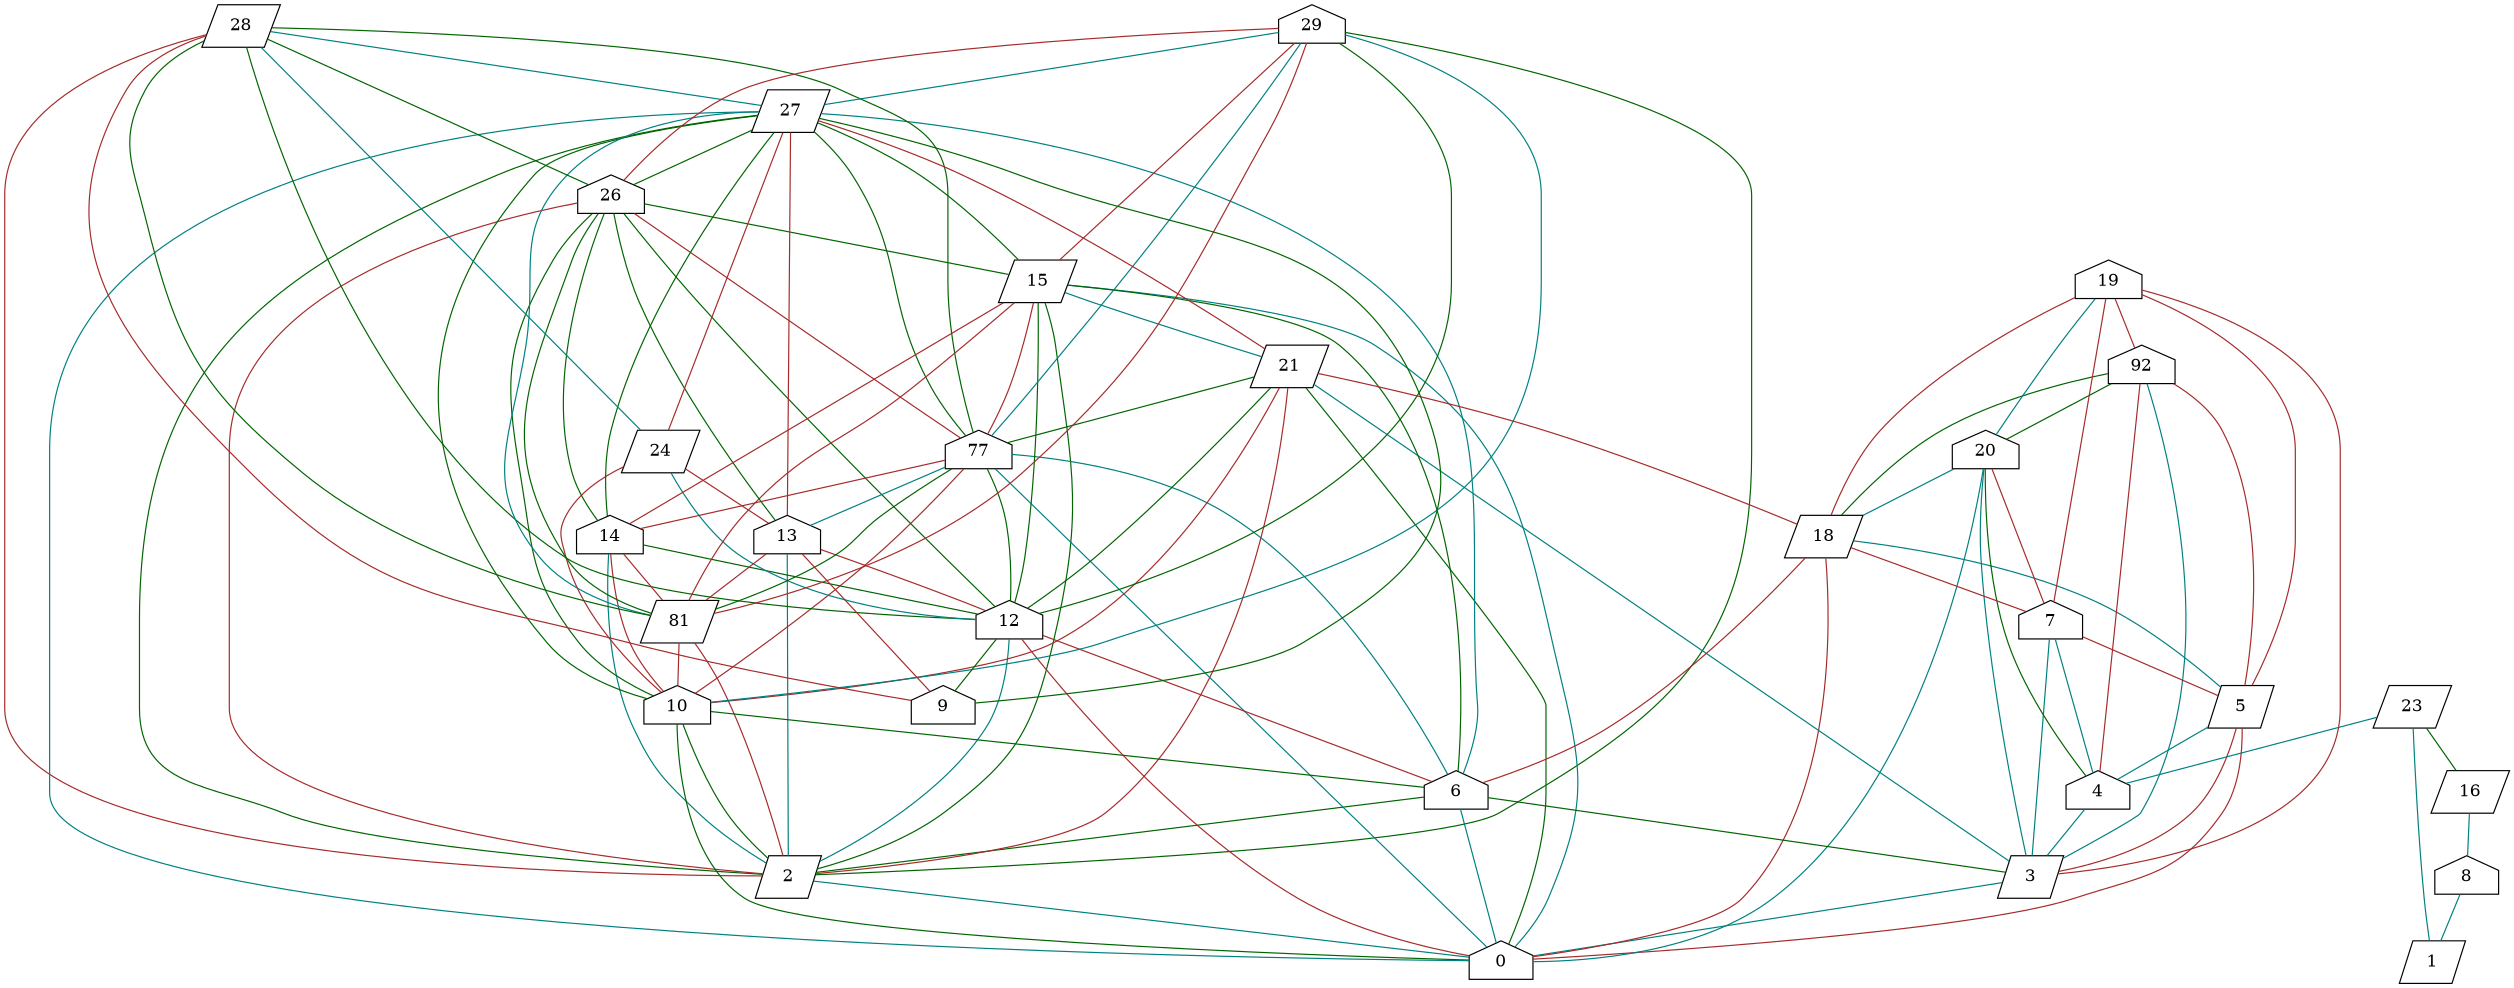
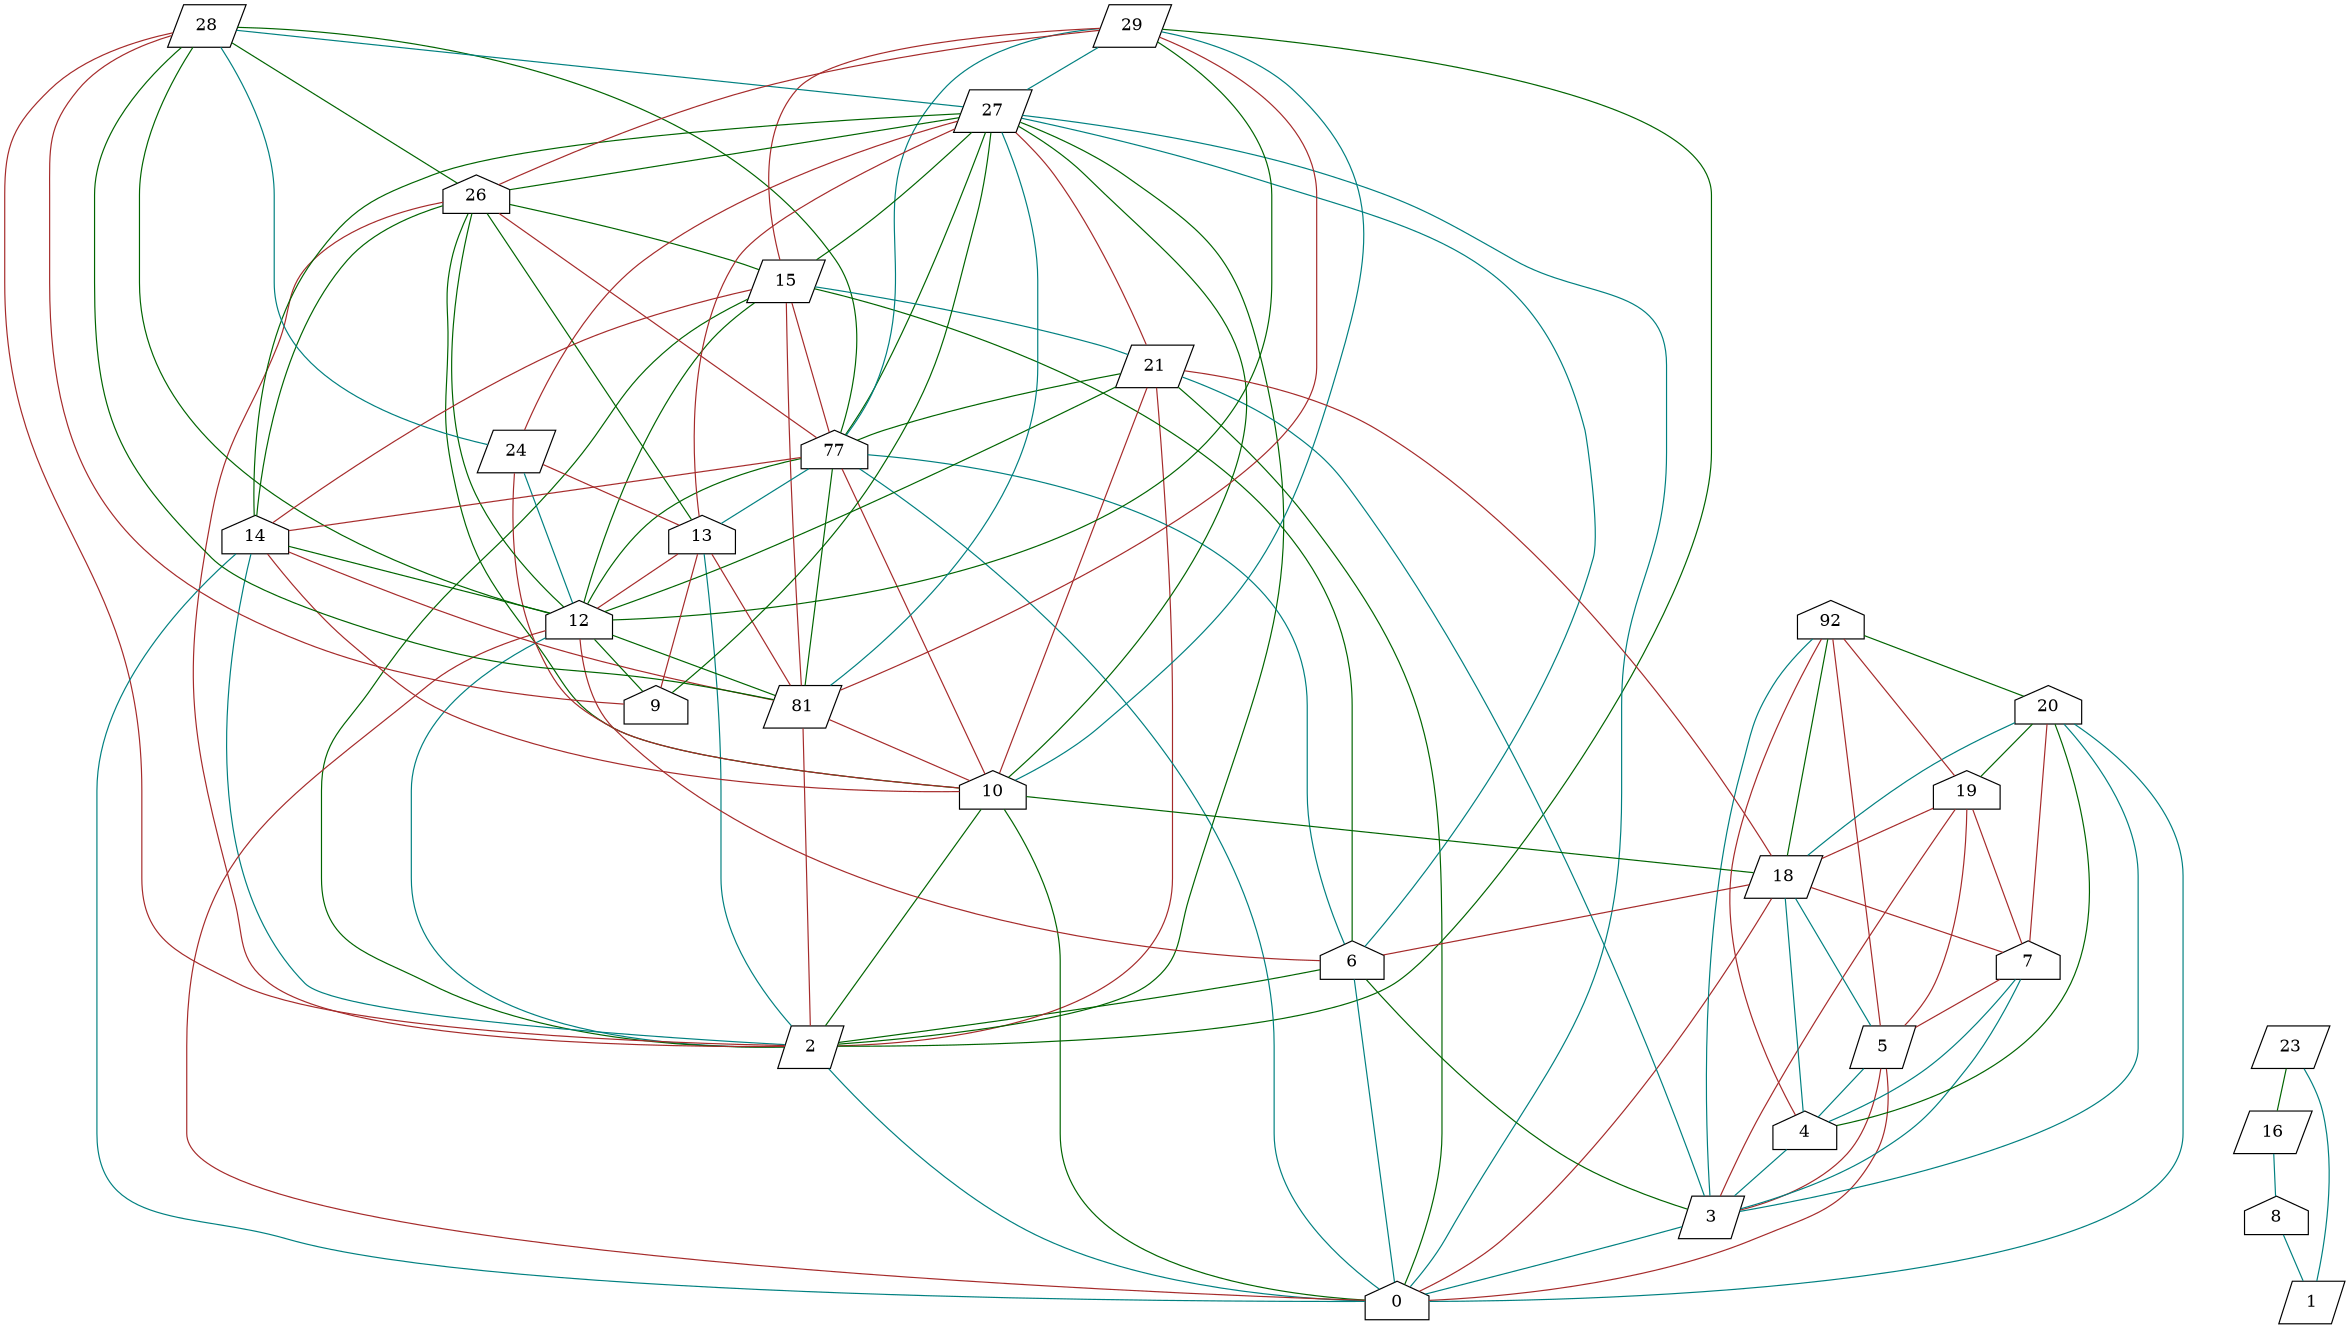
(1312, 26) -> (1132, 26)
(2125, 324) -> (1899, 707)
(2044, 366) -> (2007, 750)
(525, 435) -> (690, 664)
(1501, 475) -> (393, 1260)
(1067, 749) -> (1390, 835)
(2251, 750) -> (1794, 1005)
